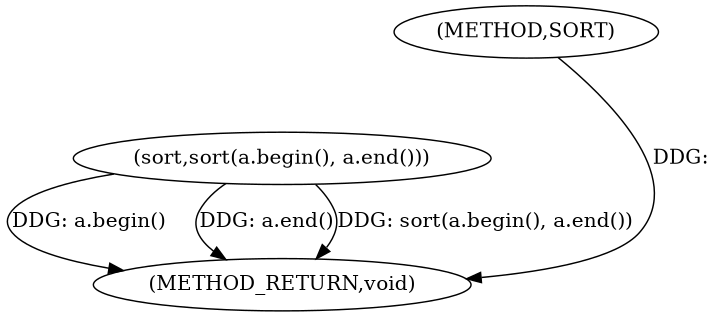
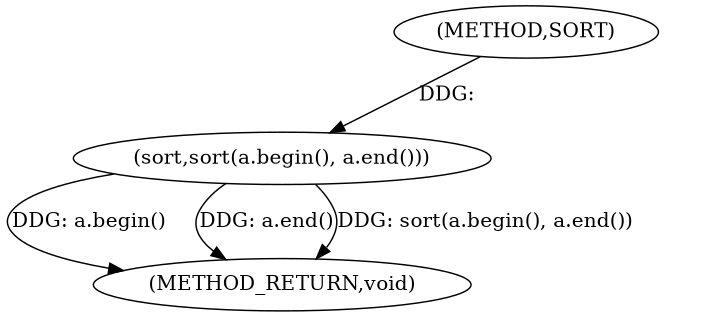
(651, 212) -> (412, 91)
